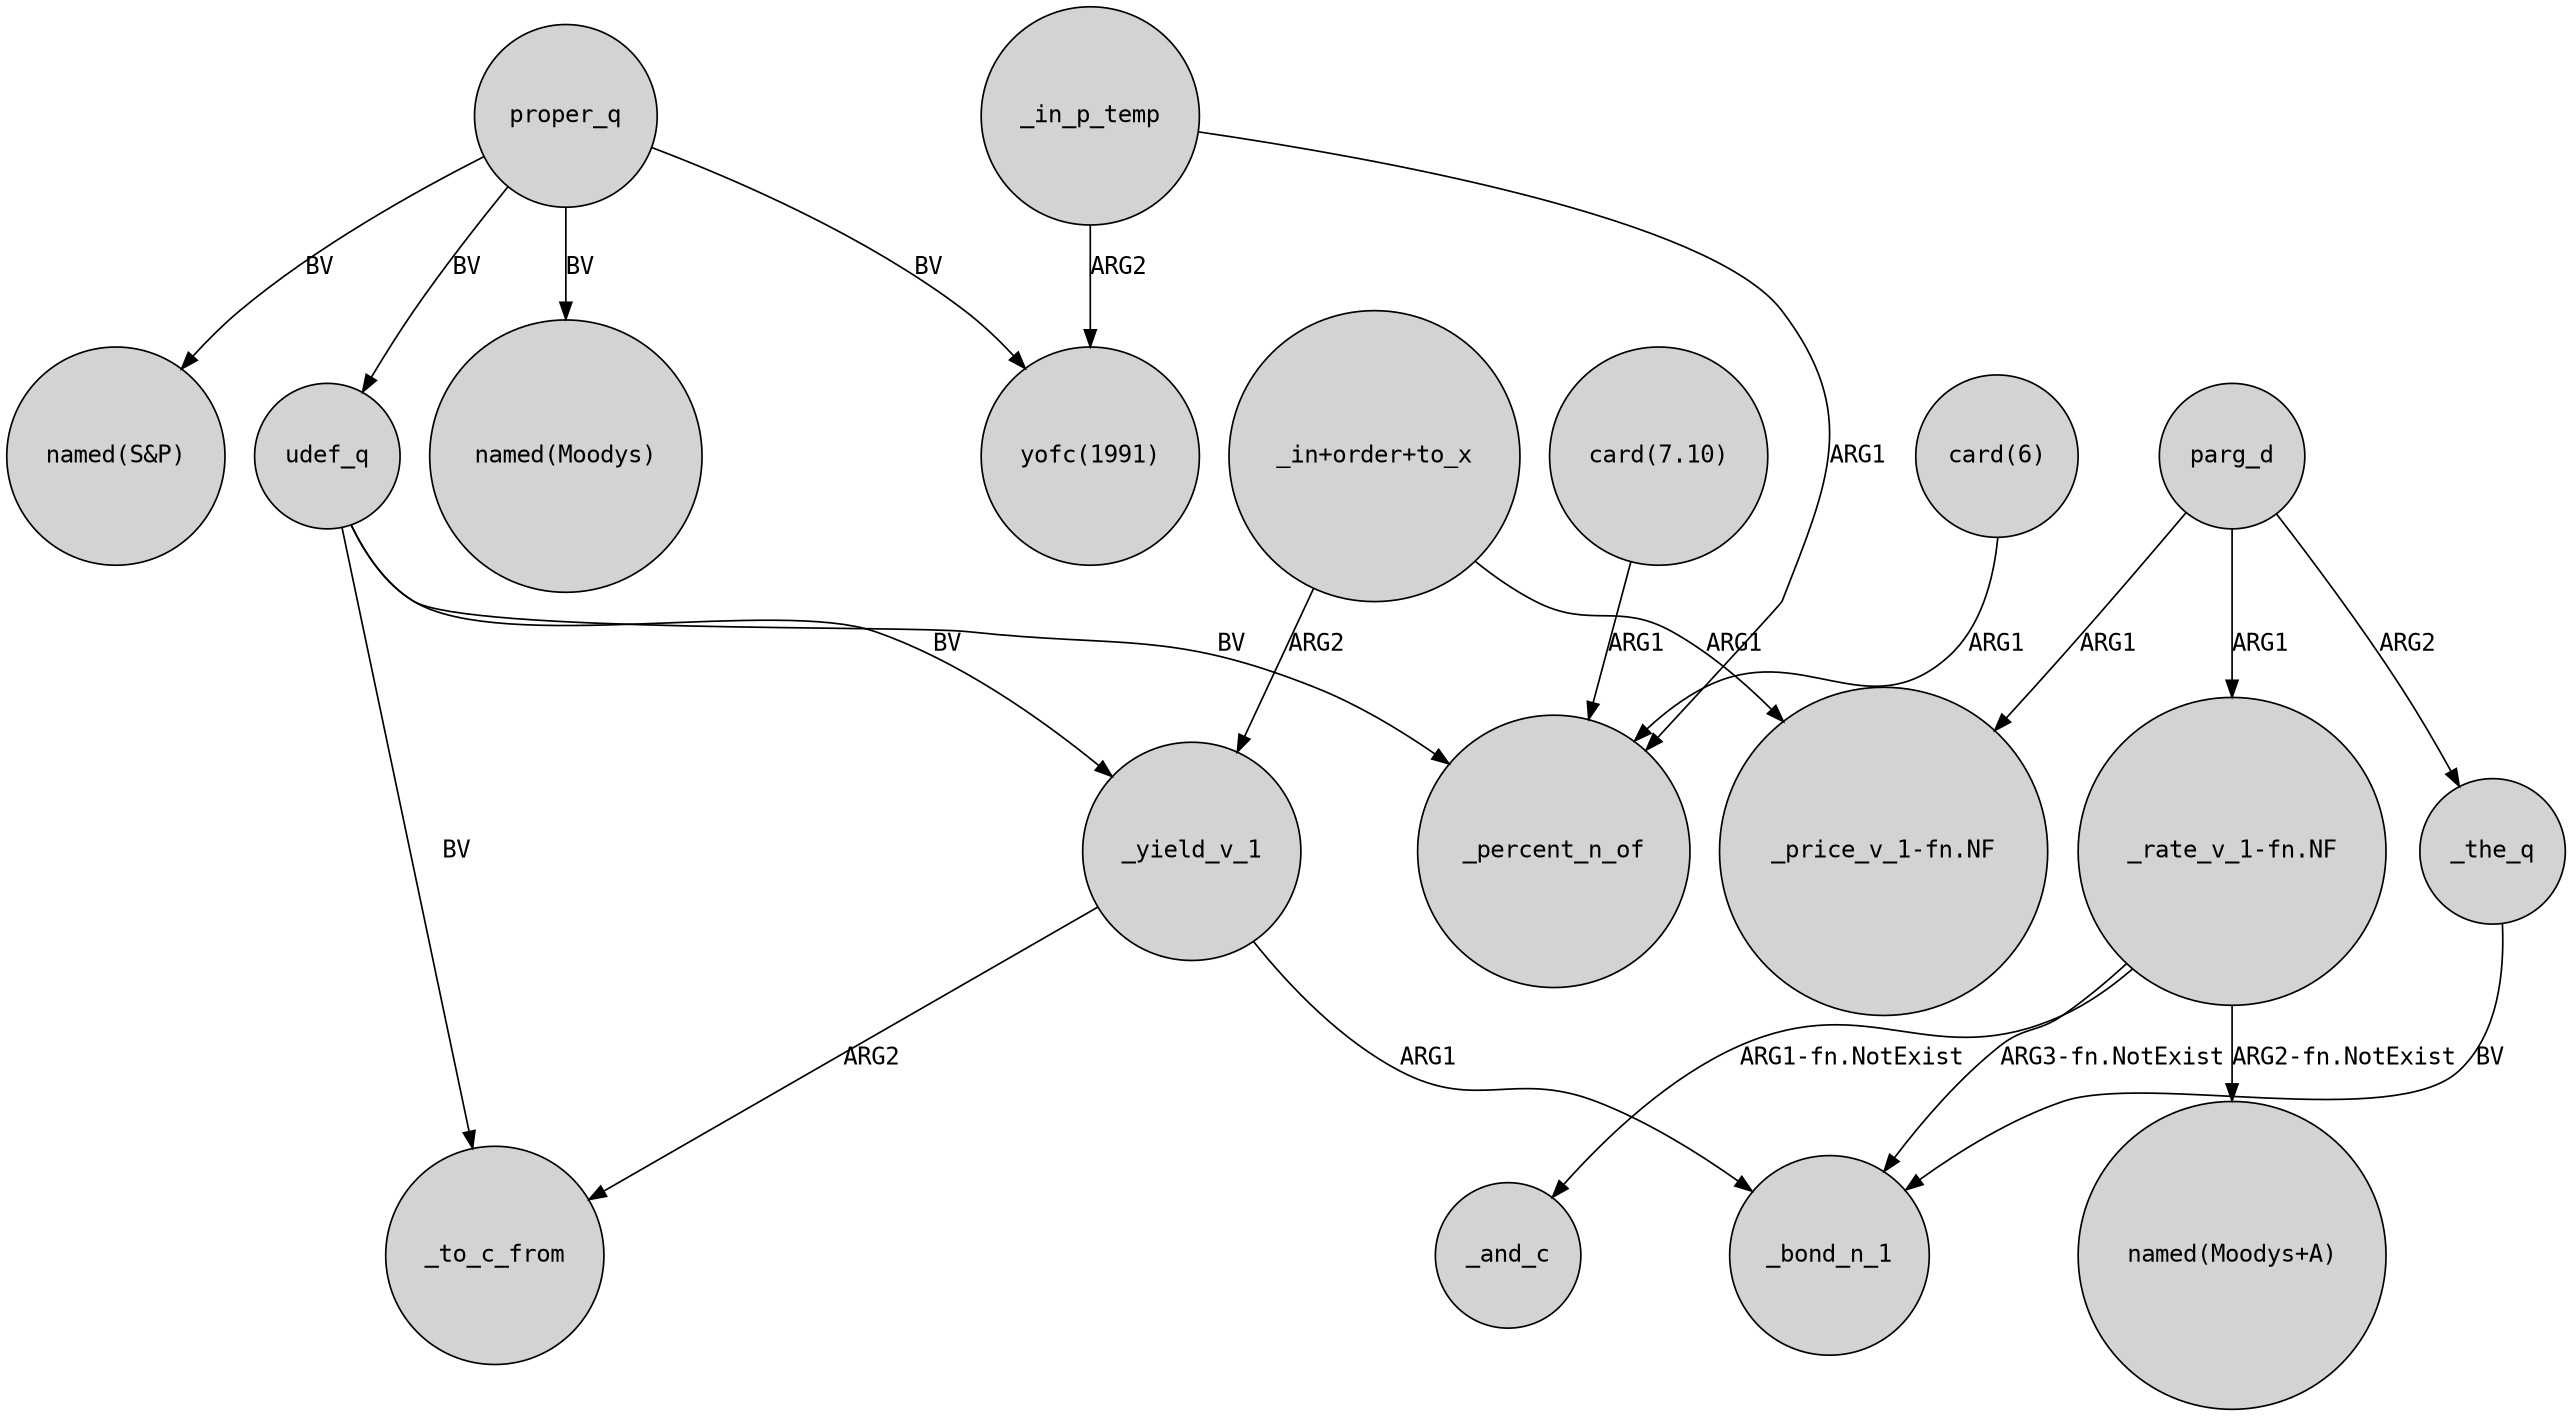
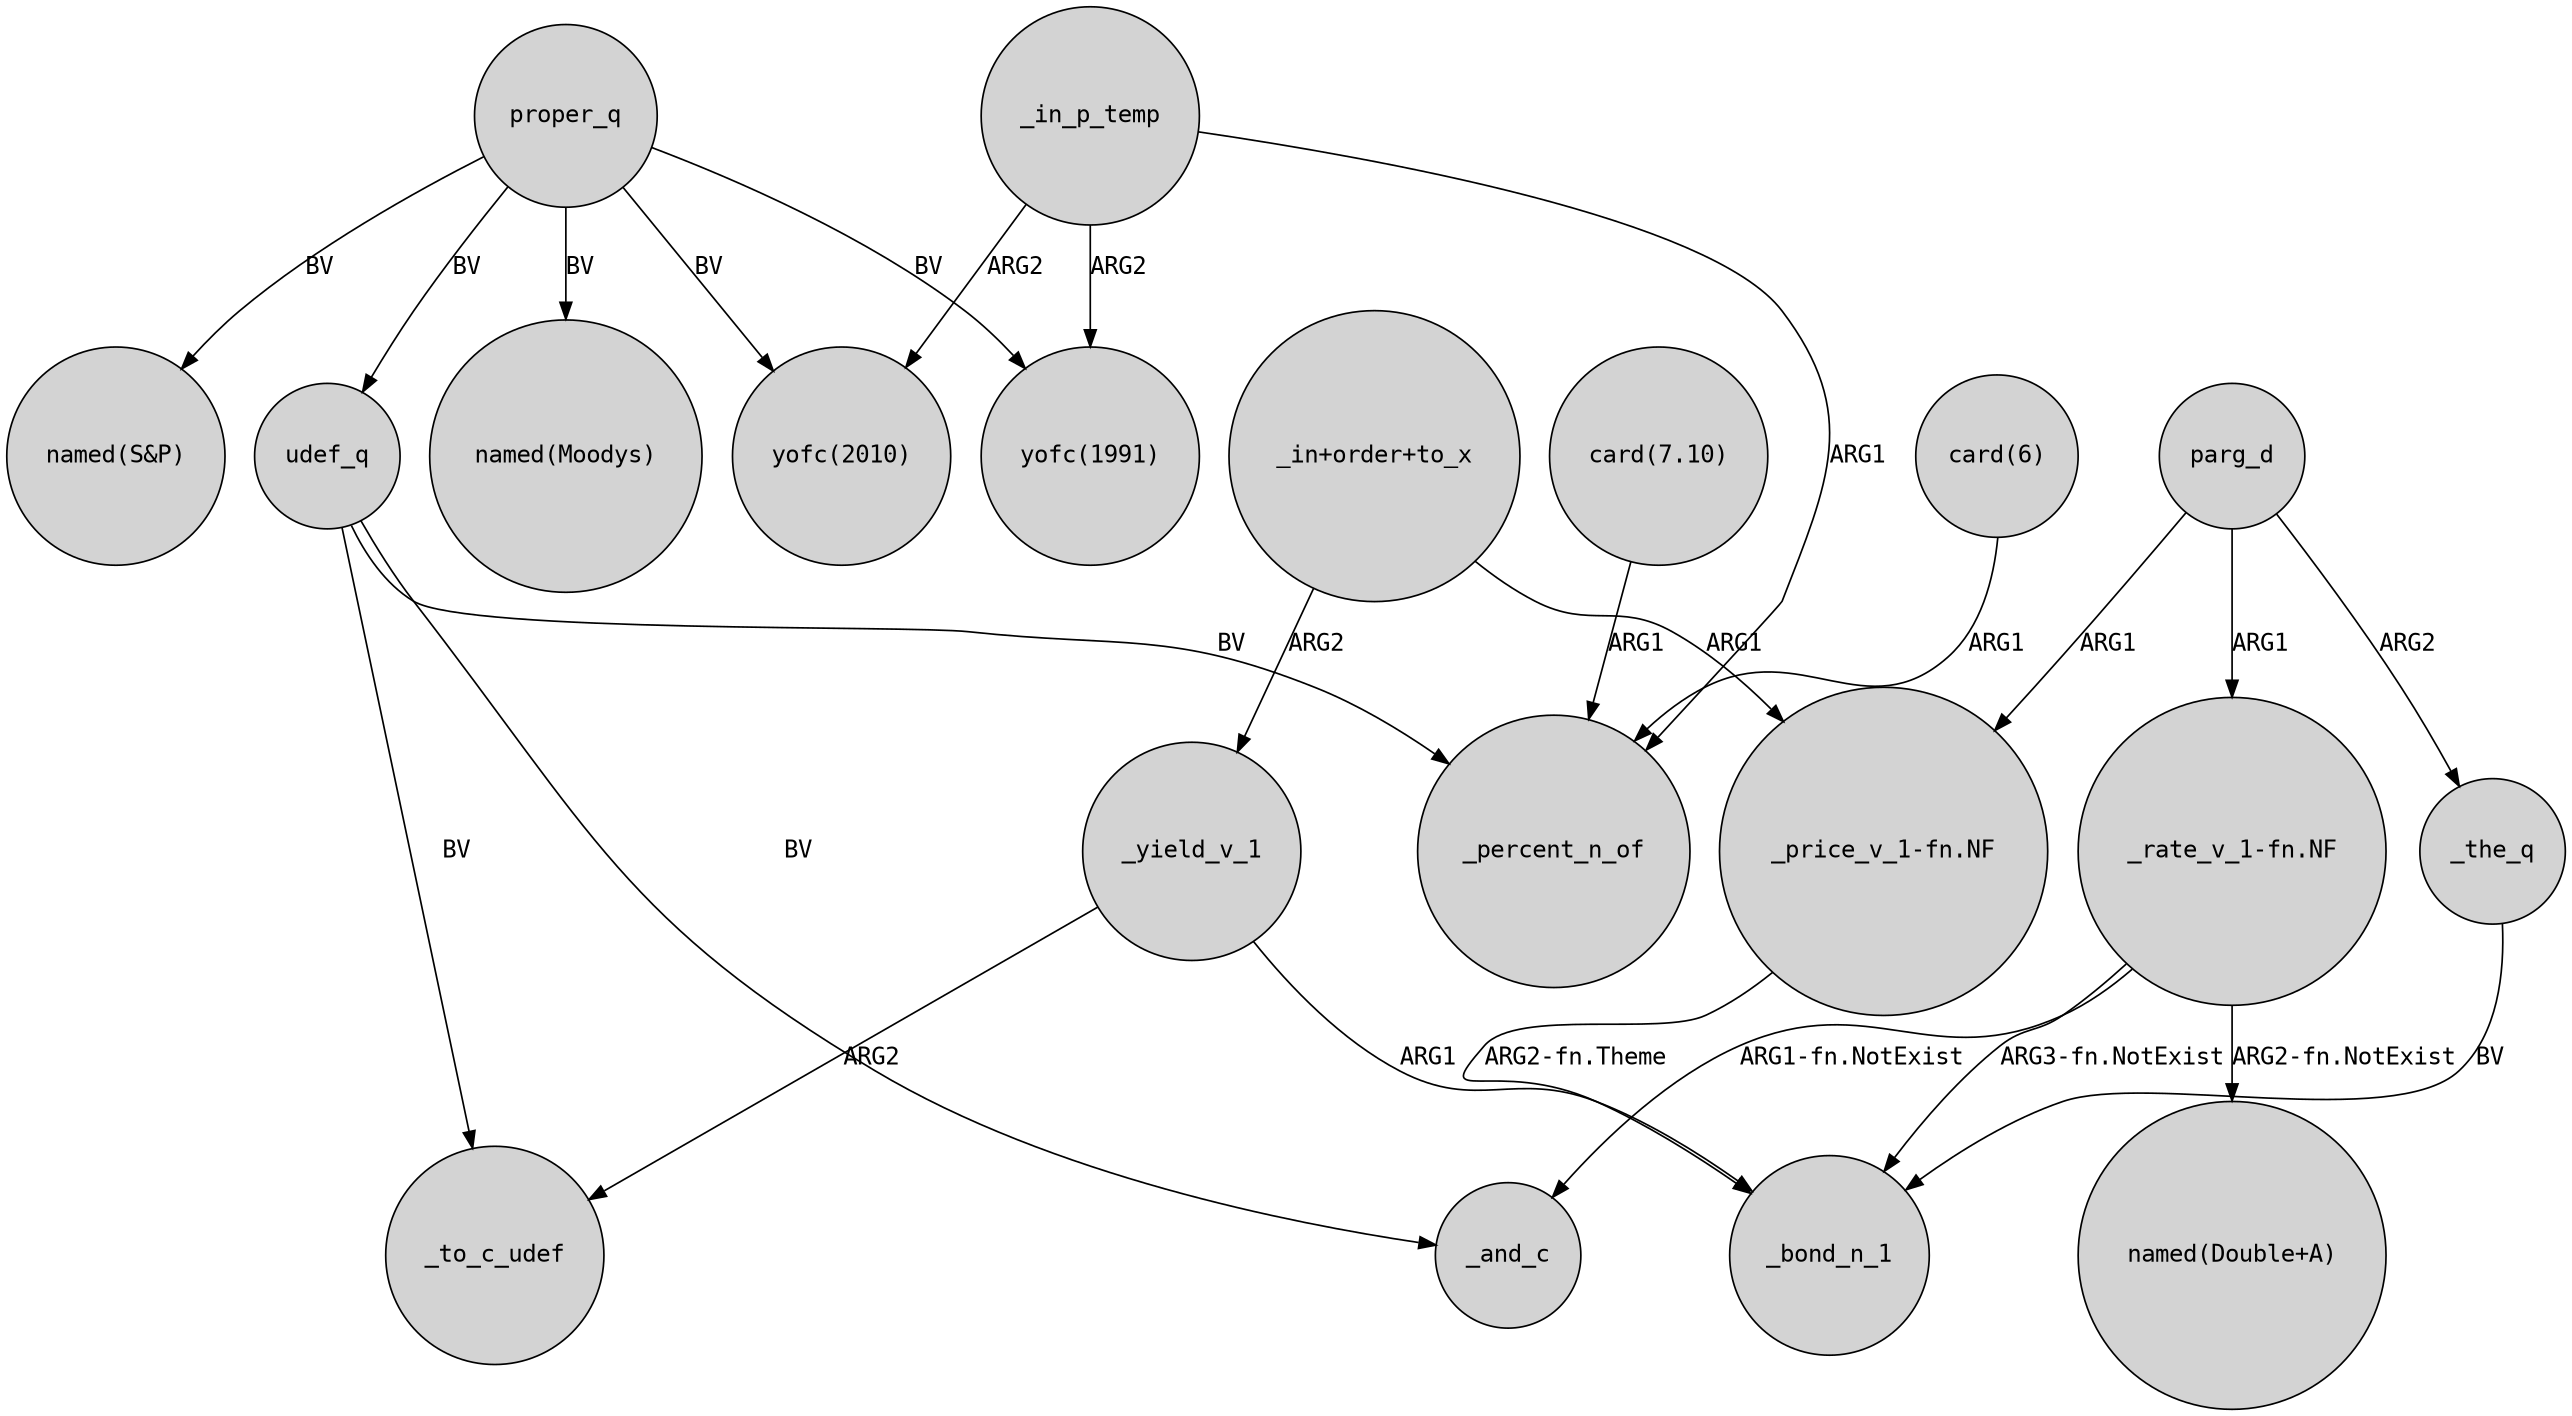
none -> (842, 456)
(907, 644) -> (796, 1020)
none -> (1475, 1057)
(495, 1255) -> (495, 1255)
(2232, 1255) -> (2232, 1255)
